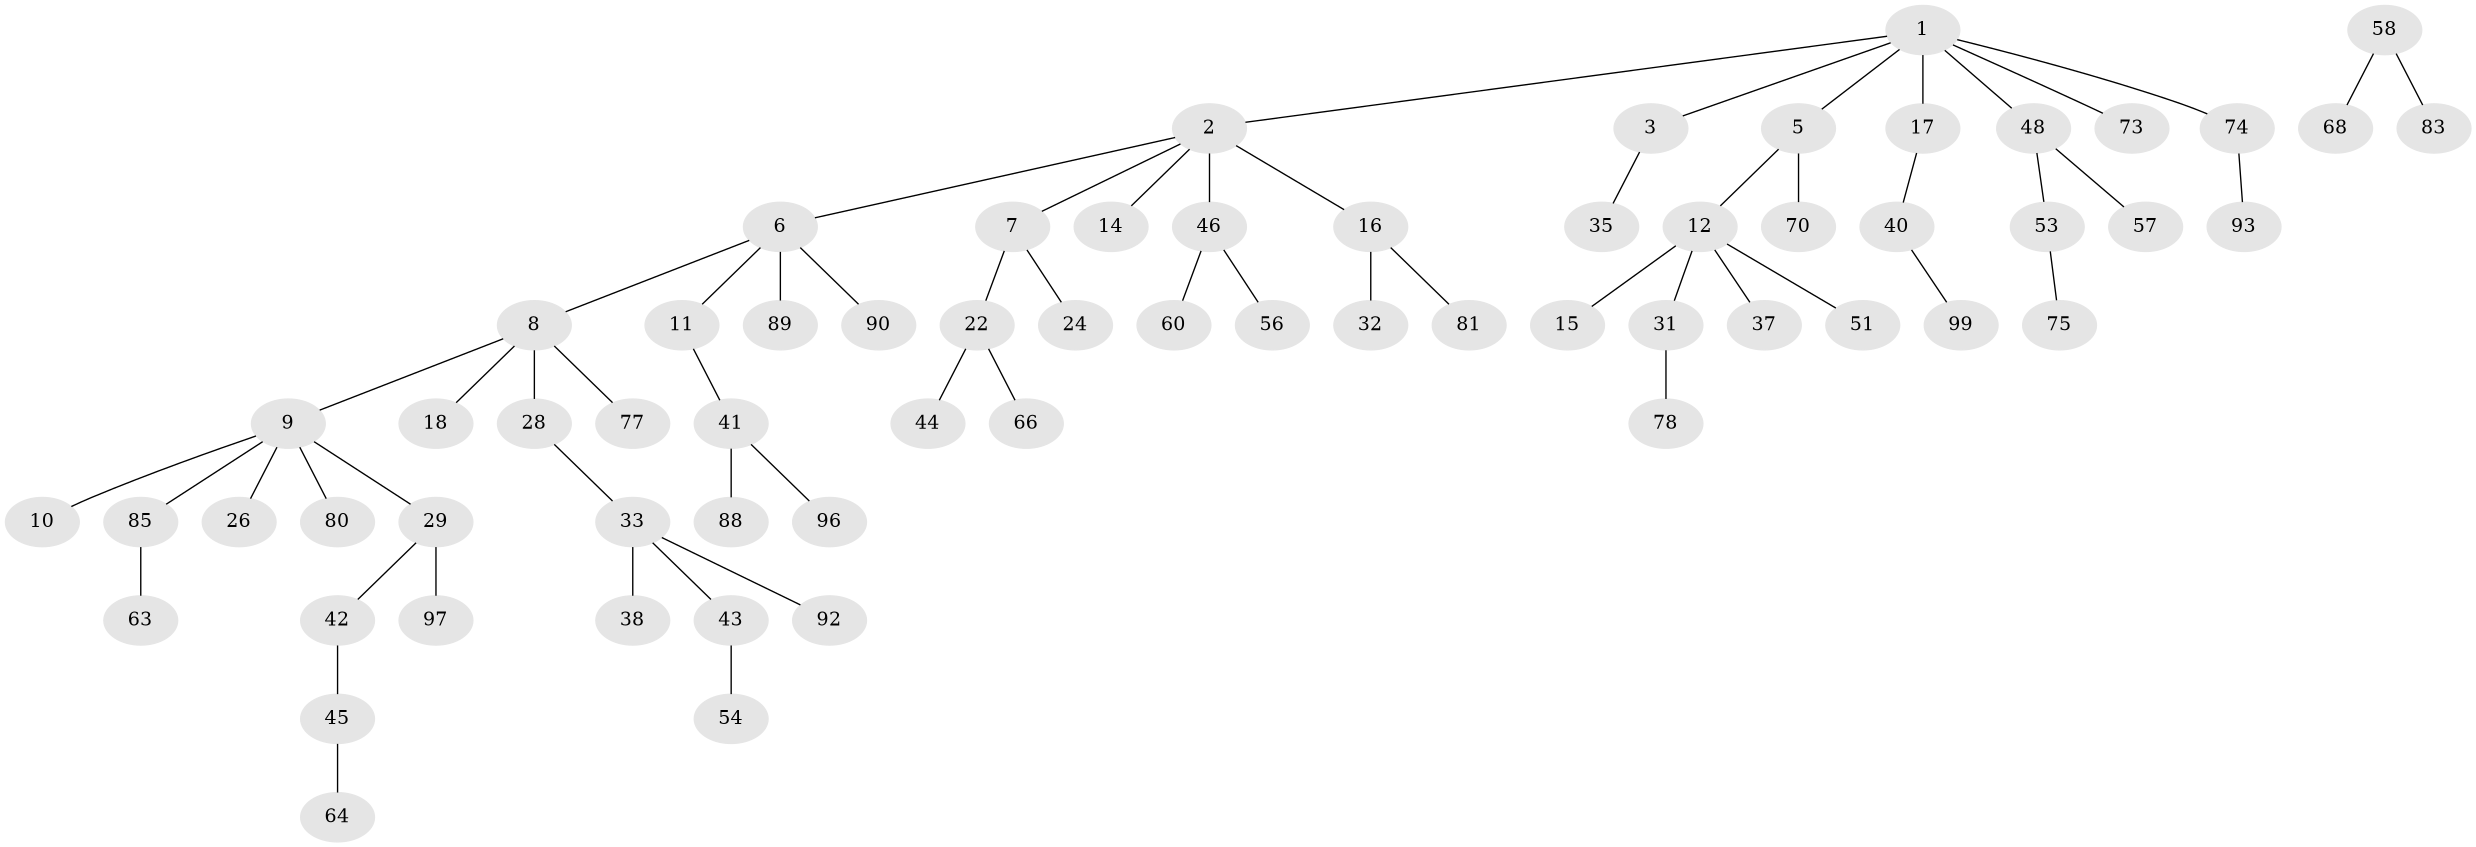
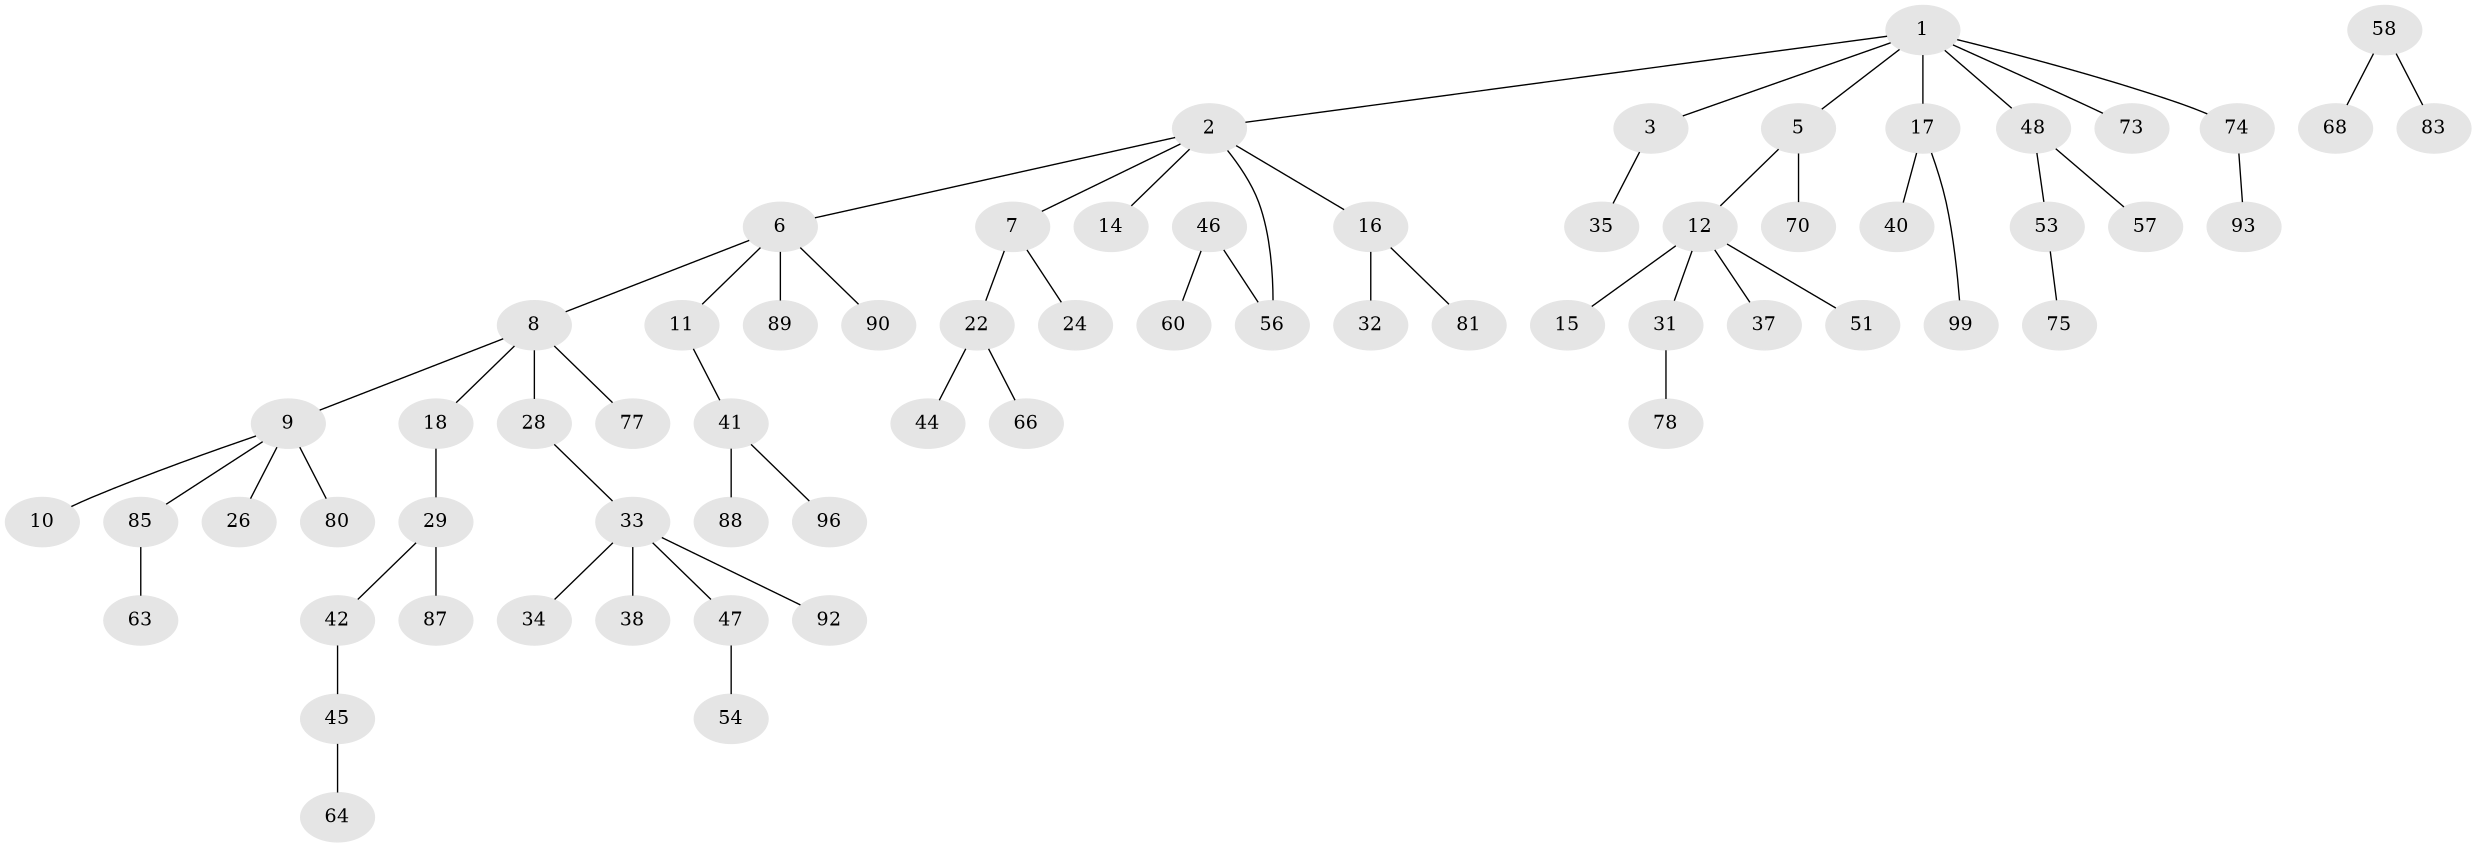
(1210, 178) -> (1264, 221)
(1929, 276) -> (1951, 226)
(362, 473) -> (436, 473)
(436, 620) -> (436, 620)
none -> (534, 620)
(731, 620) -> (731, 620)
